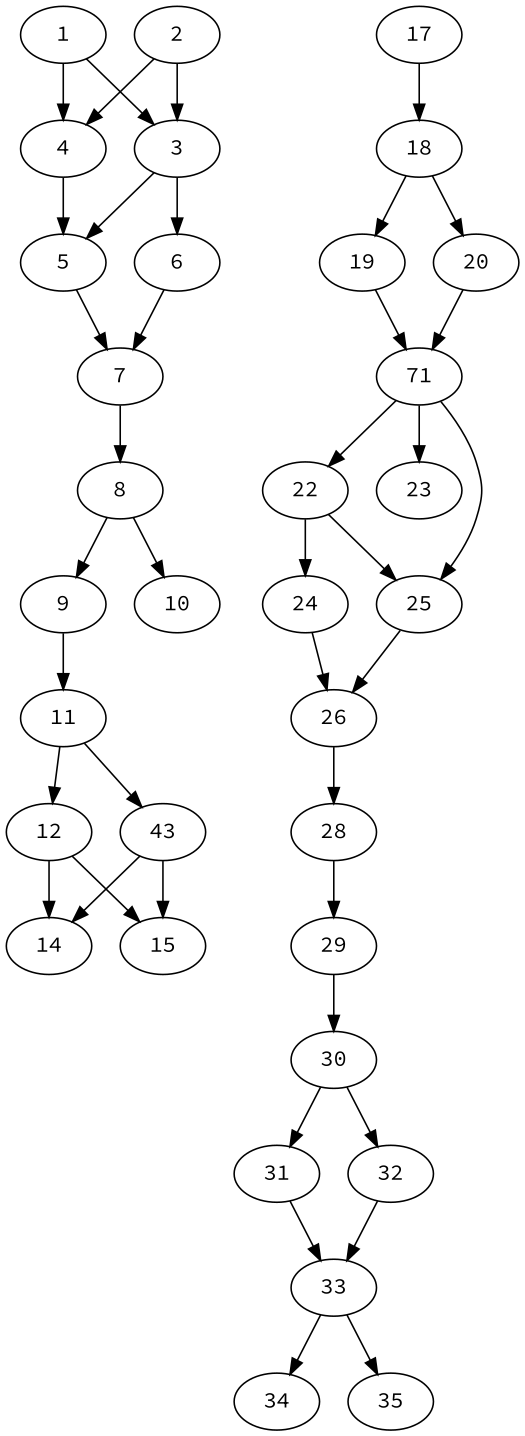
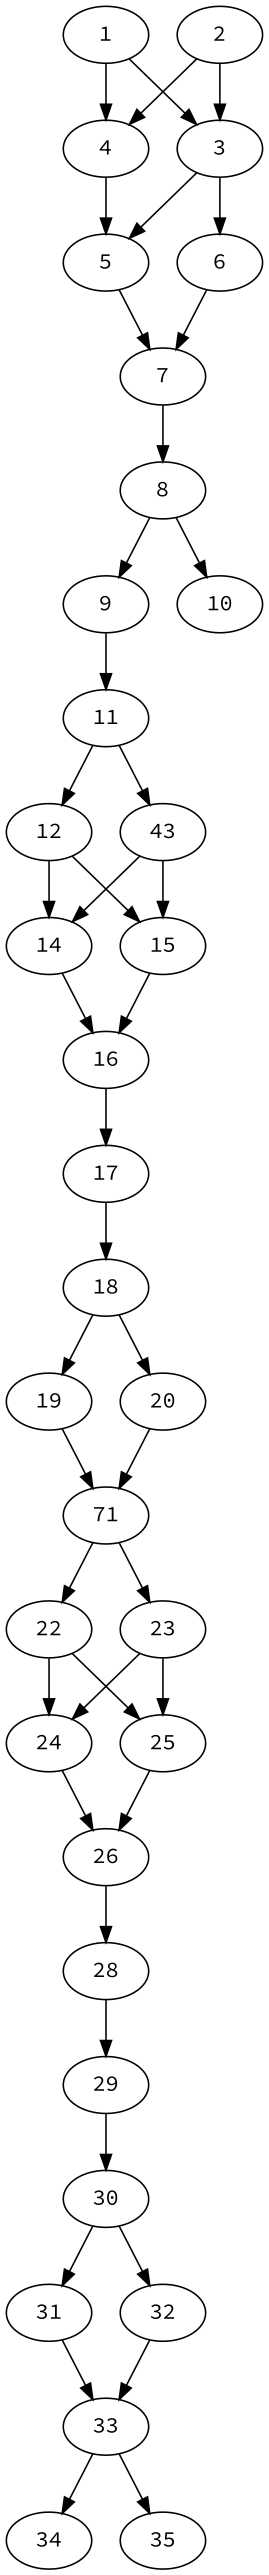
(481, 482) -> (163, 1679)
none -> (106, 1060)
none -> (113, 1679)
